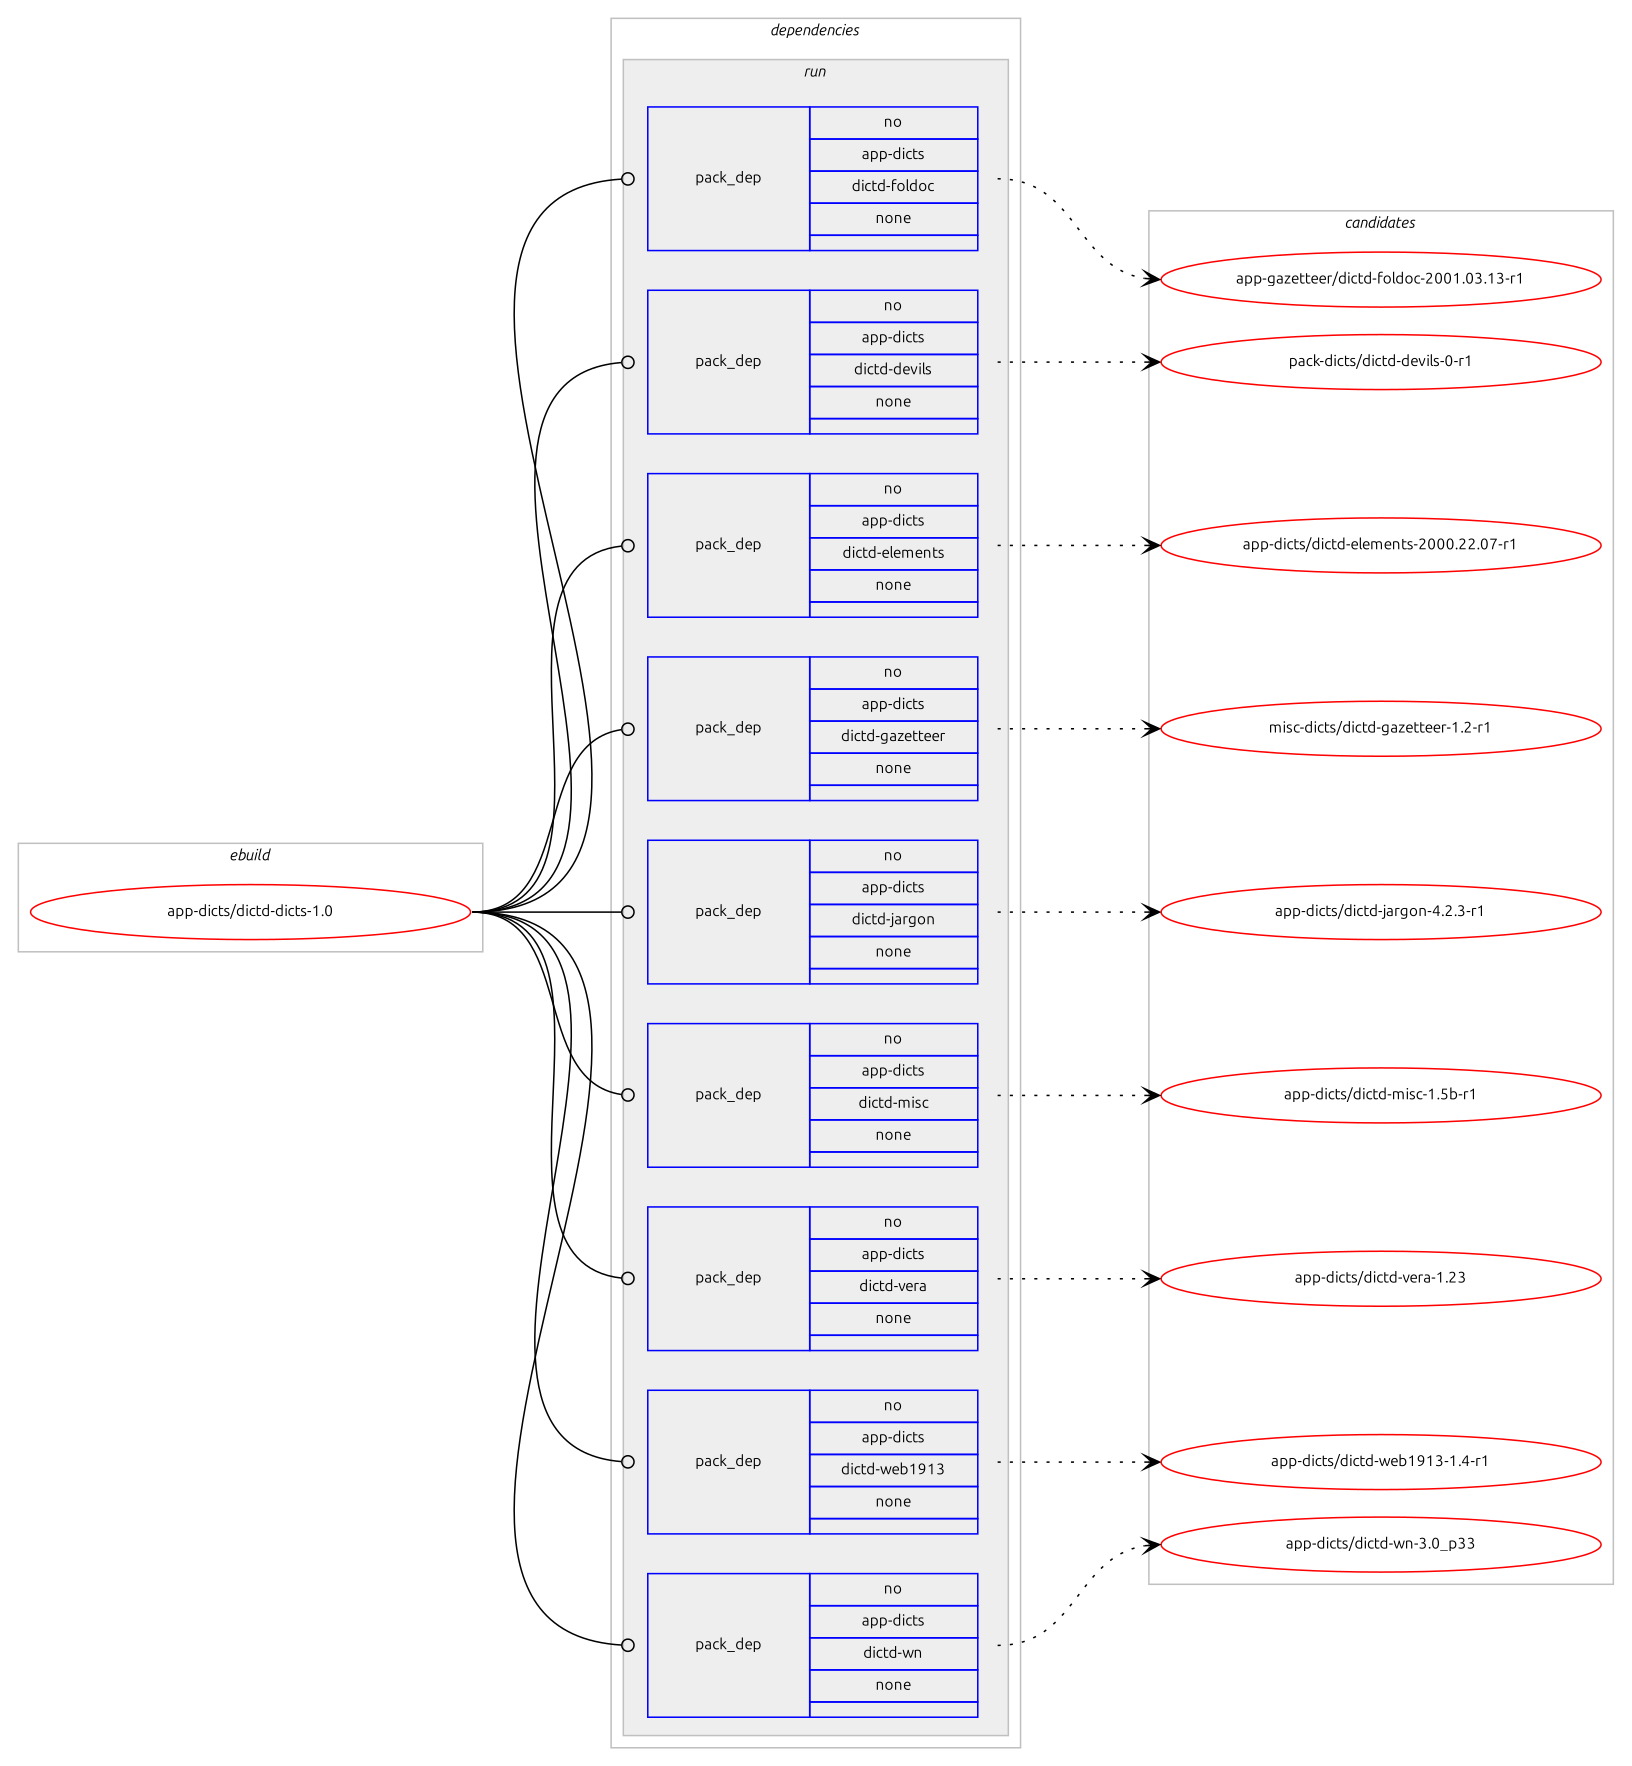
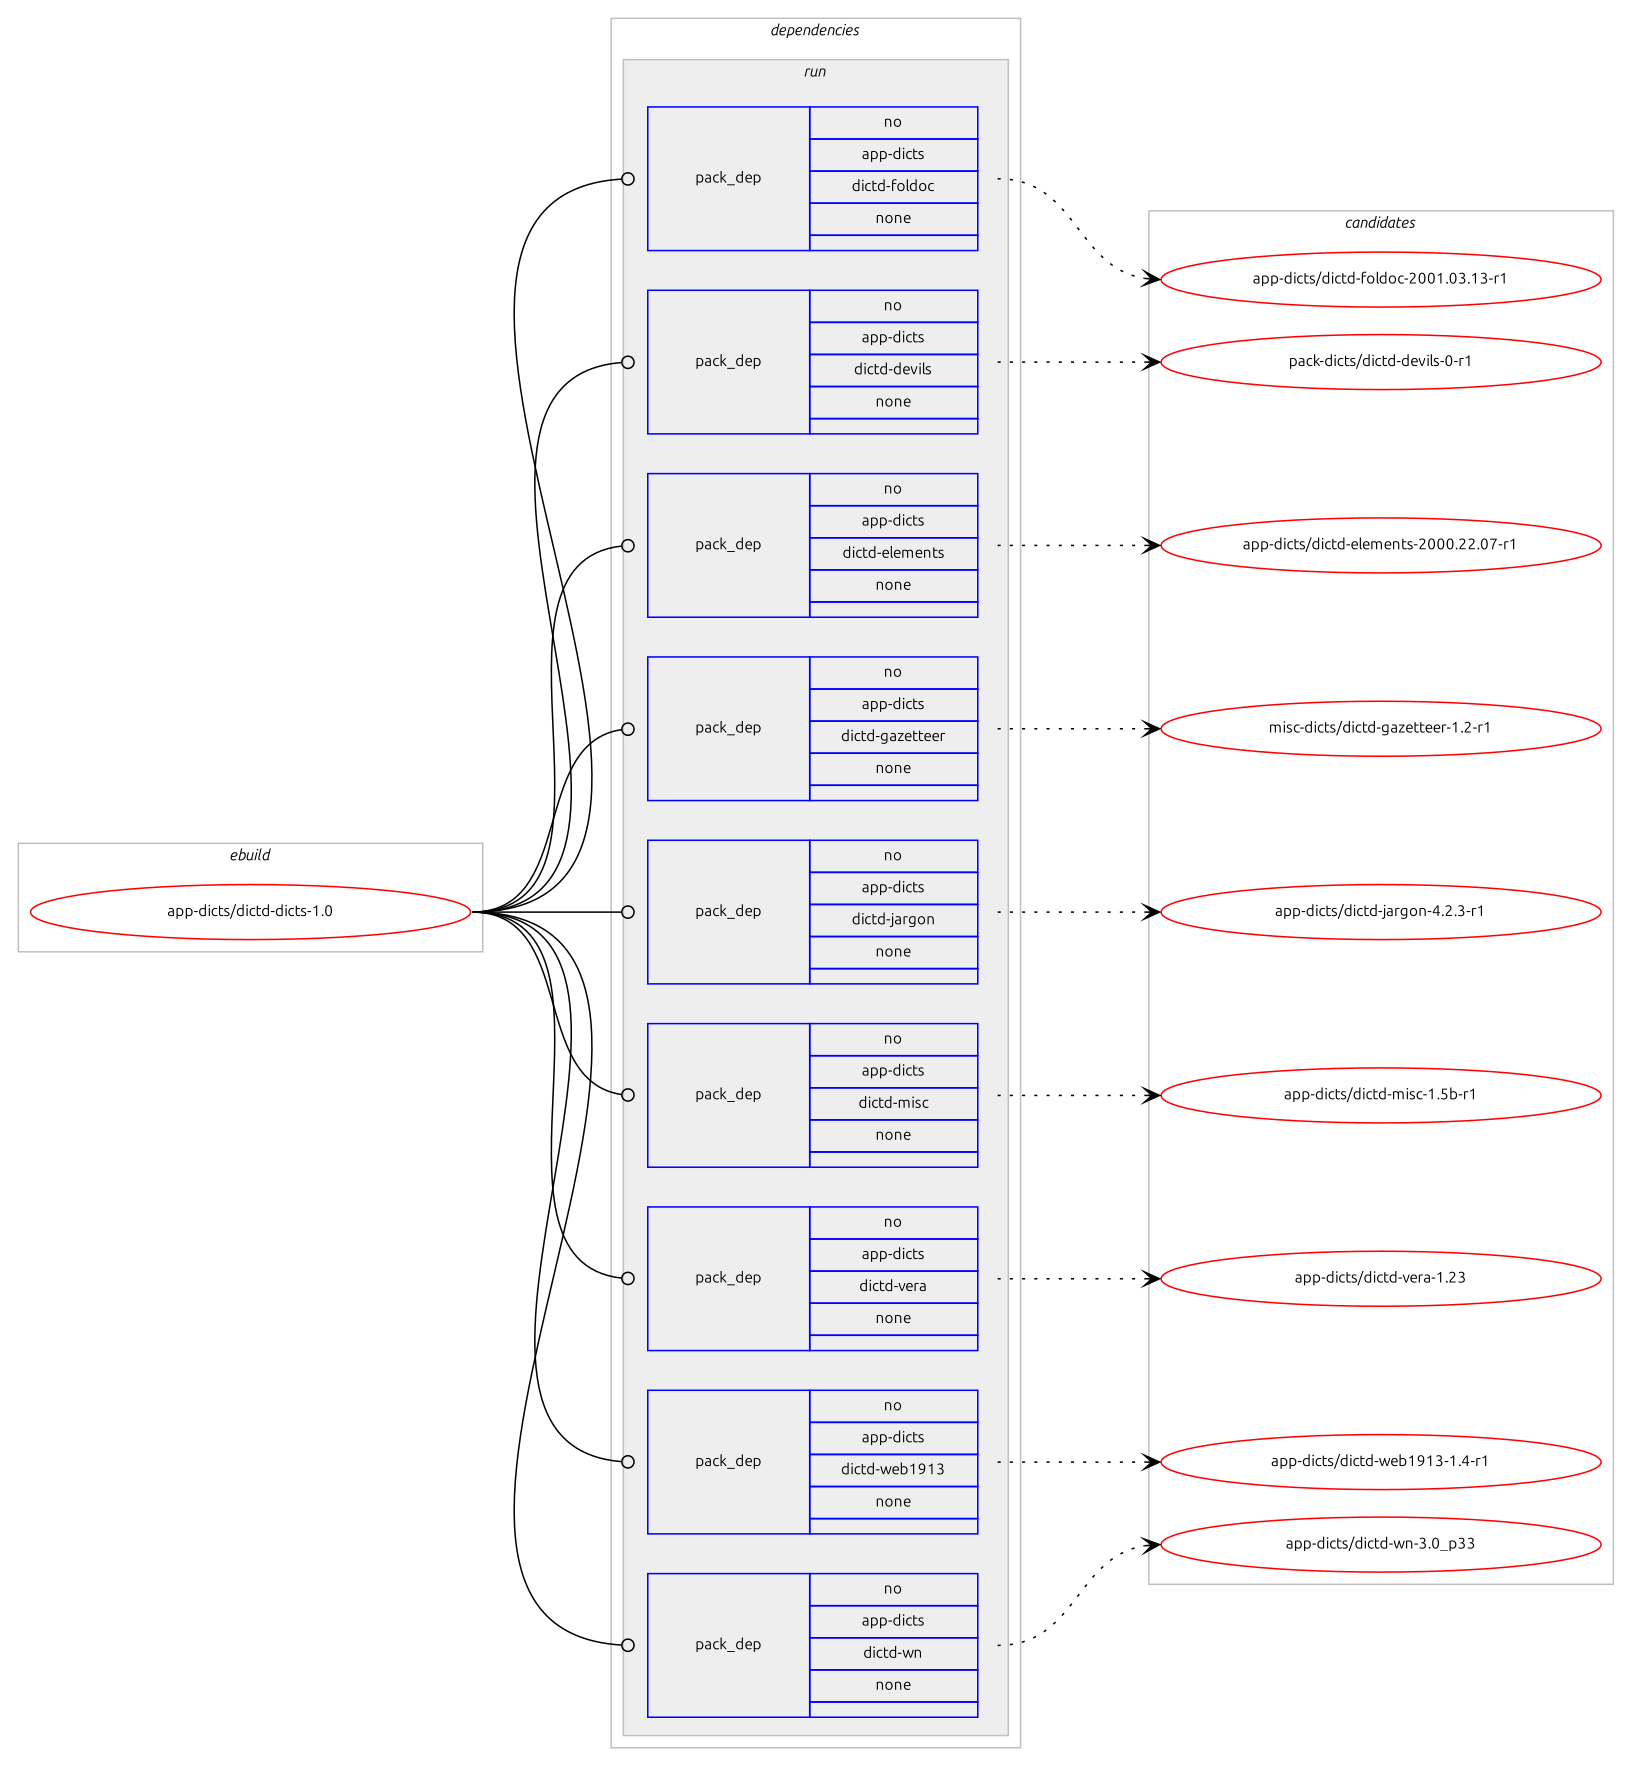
(1381, 280) -> (1381, 280)
